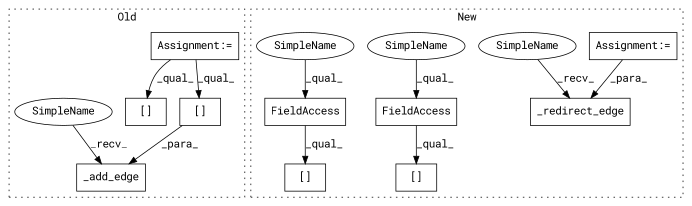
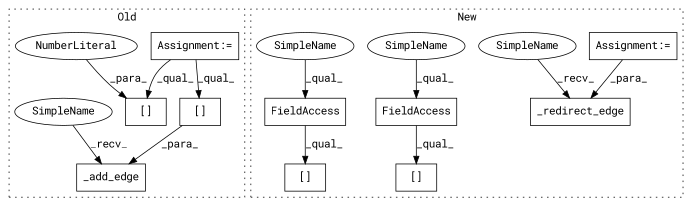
none -> (76, 46)
